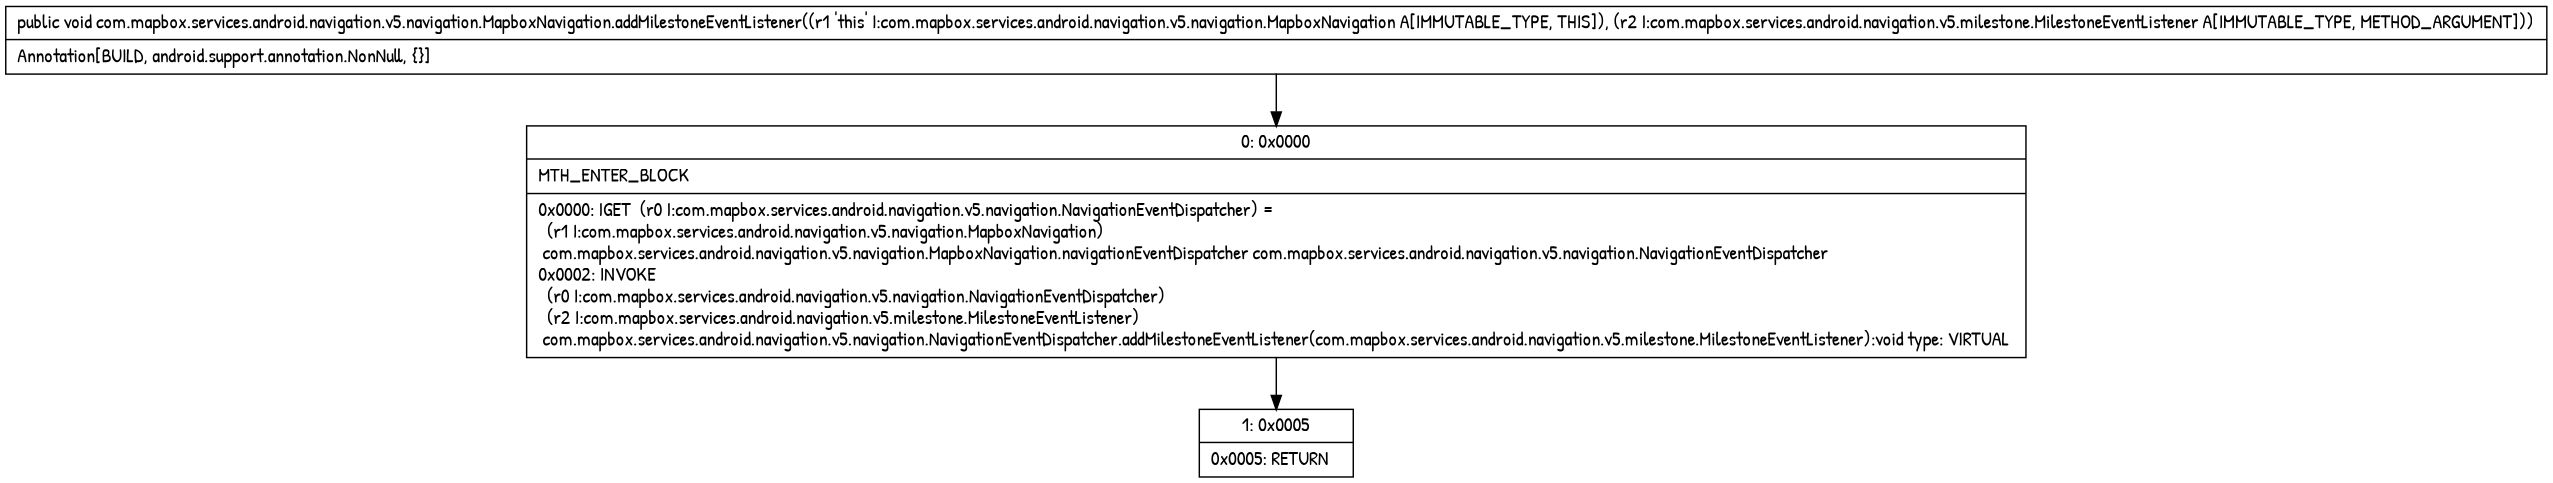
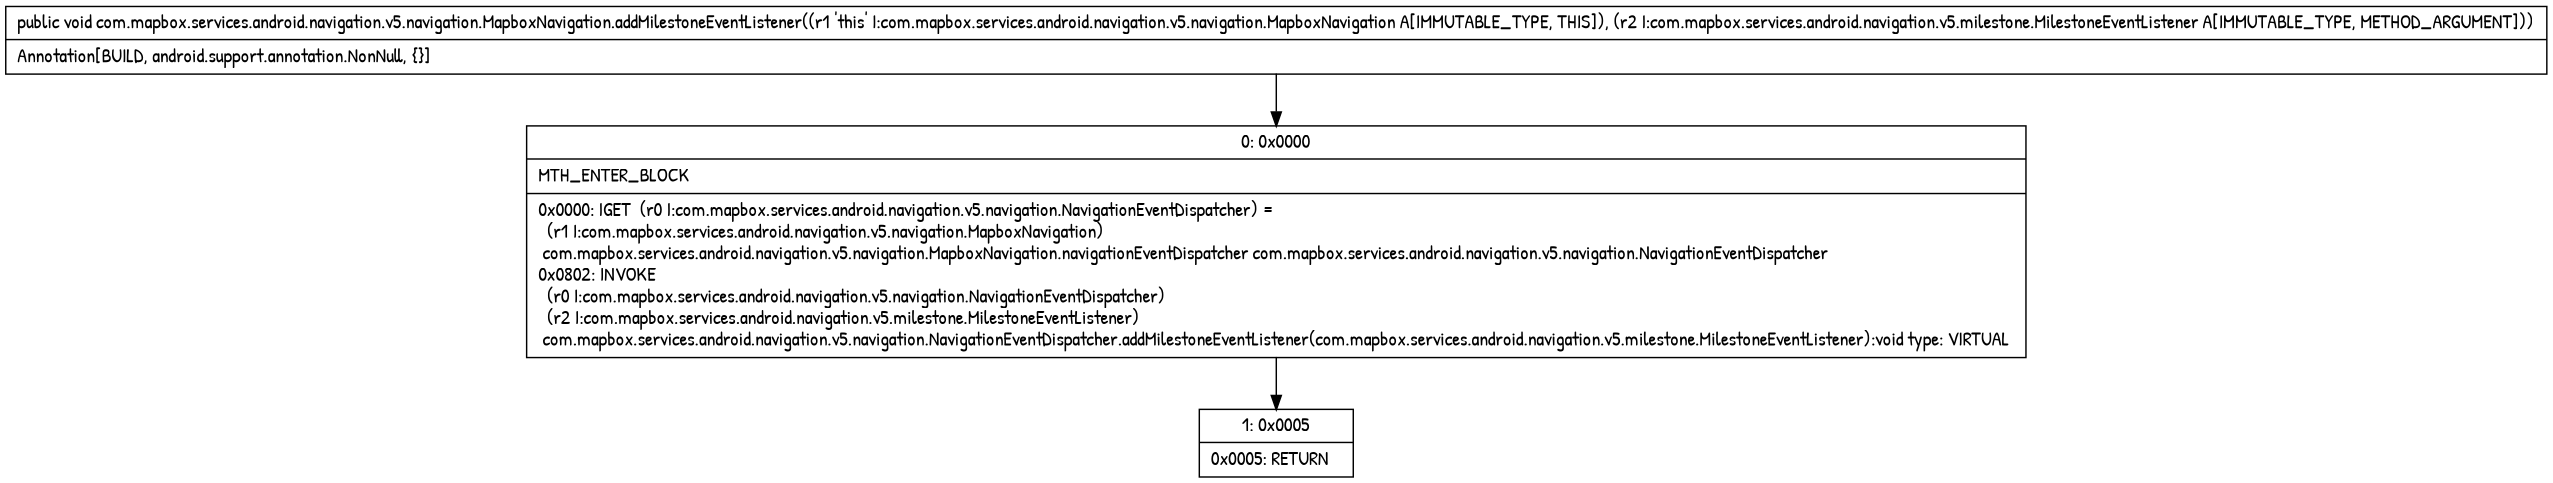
(601, 275) -> (601, 275)
